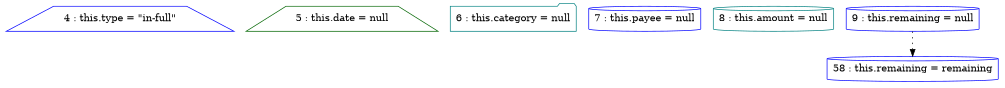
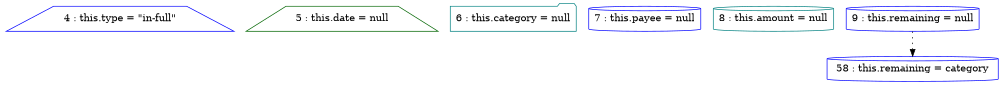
(913, 69) -> (913, 69)
